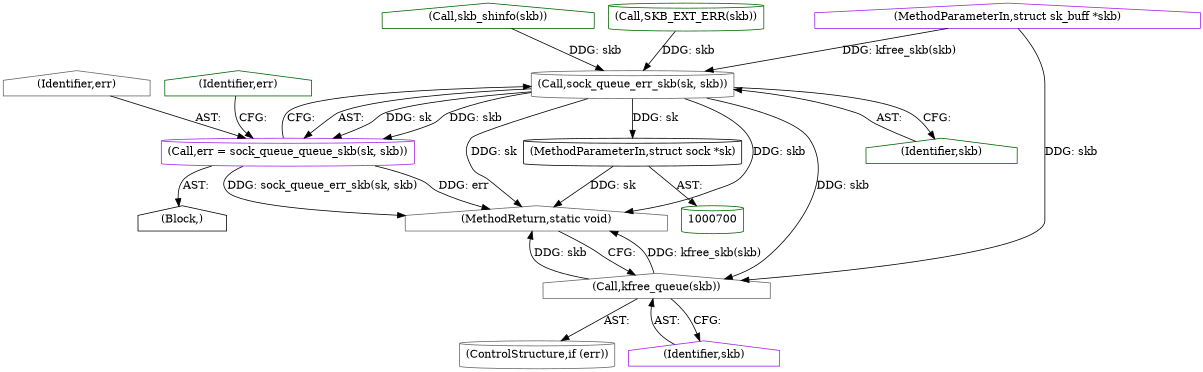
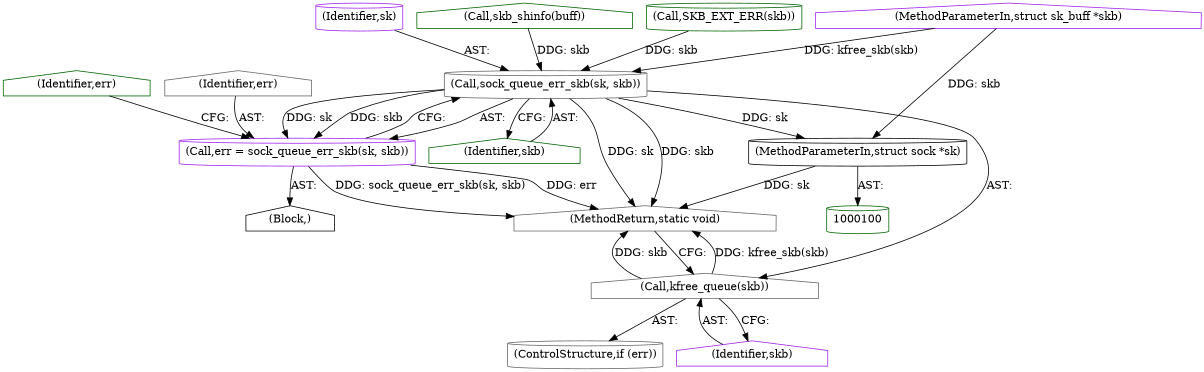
none -> (359, 17)
(488, 17) -> (525, 17)
(288, 152) -> (297, 152)
(843, 186) -> (1001, 186)
(713, 220) -> (858, 220)
(999, 245) -> (937, 81)
